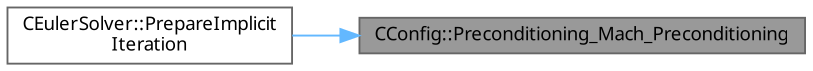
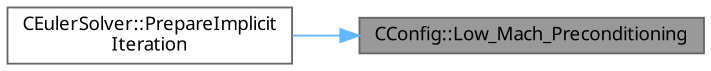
(582, 36) -> (532, 36)
